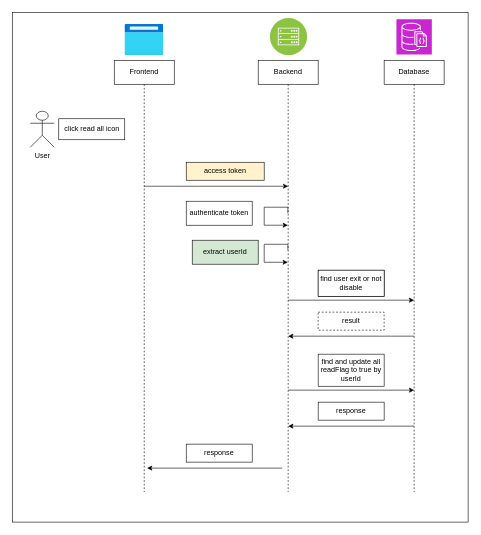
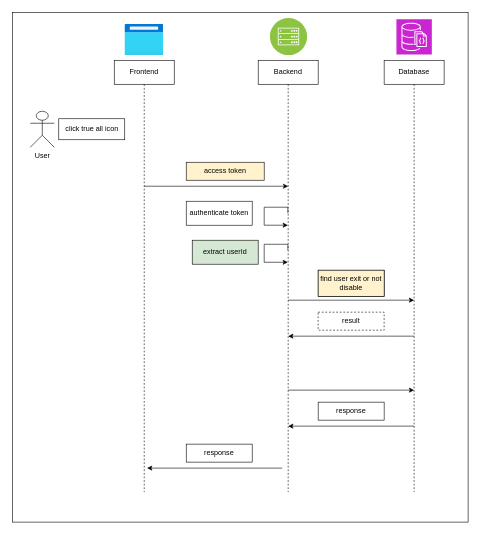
(92, 129) -> (92, 129)
(351, 283) -> (351, 283)
(351, 370) -> none
